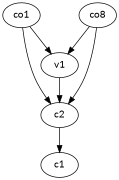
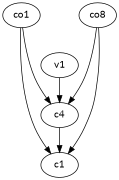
(38, 37) -> (24, 90)
(81, 37) -> (96, 90)
(60, 115) -> (60, 115)
